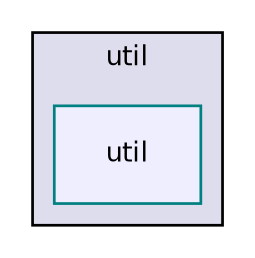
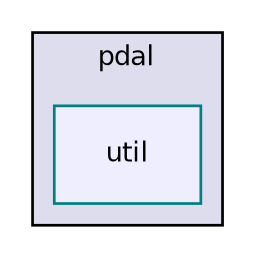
(128, 58) -> (128, 58)
